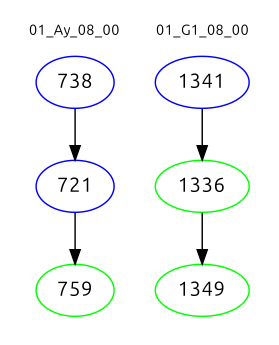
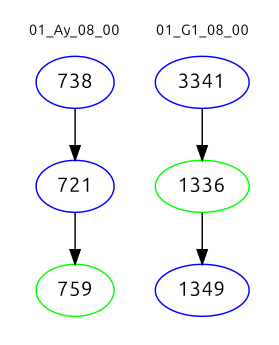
(202, 82) -> (202, 82)
(202, 290) -> (202, 290)
